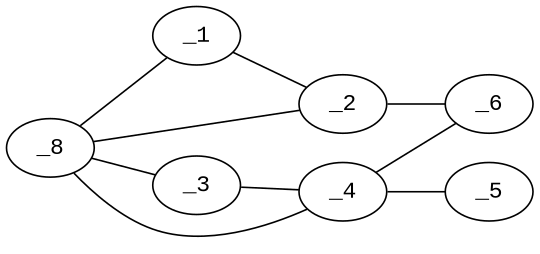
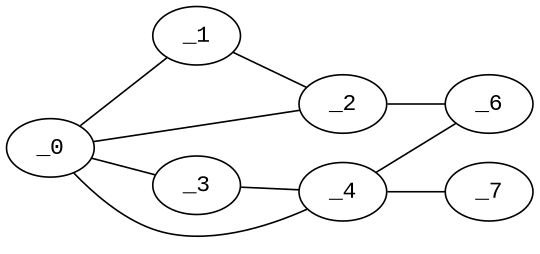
(50, 148) -> (50, 148)
(489, 192) -> (489, 192)
